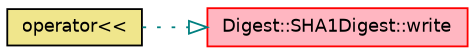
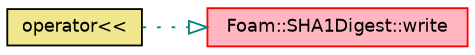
(338, 27) -> (338, 27)
